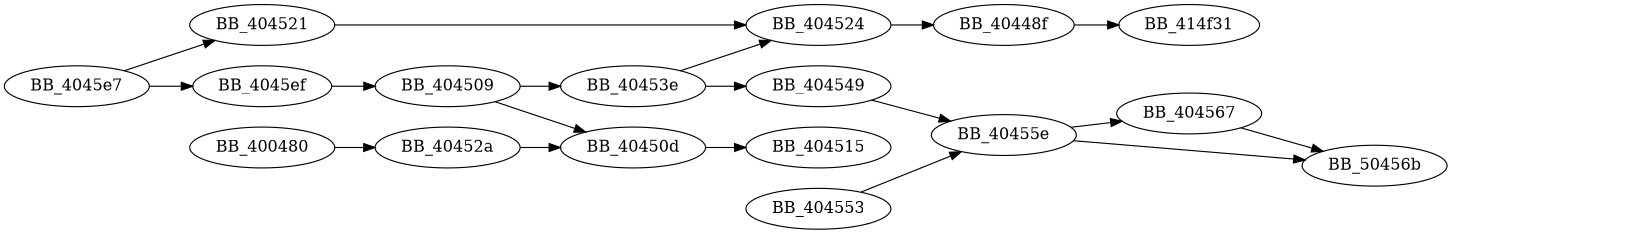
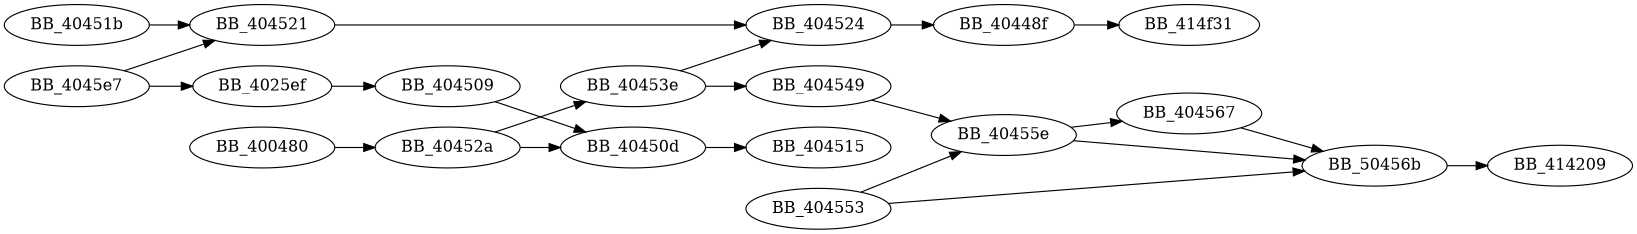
none -> (77, 25)
(262, 86) -> (262, 86)
(534, 86) -> (529, 121)
none -> (1560, 166)
none -> (1091, 188)
